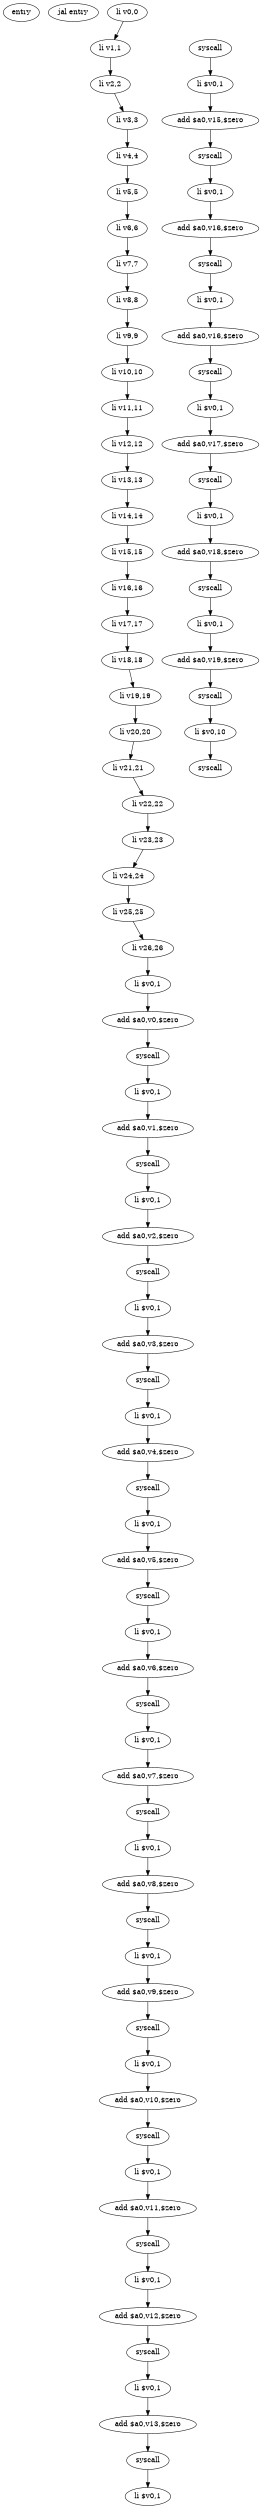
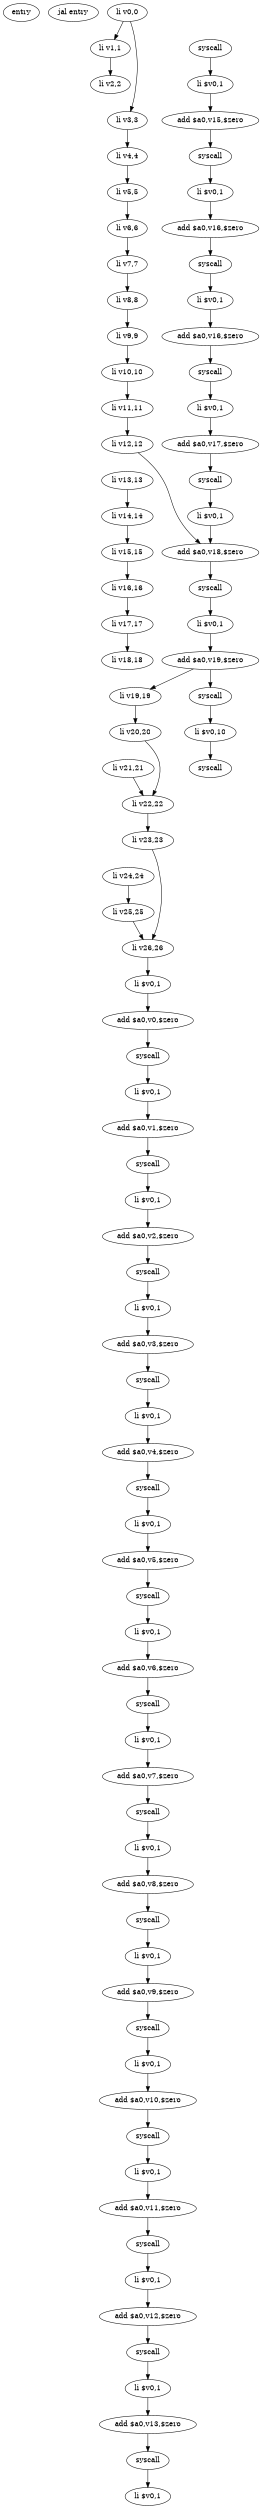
(118, 100) -> (137, 64)
(127, 460) -> (169, 495)
(131, 676) -> (174, 678)
(132, 748) -> (160, 764)
(139, 856) -> (162, 892)
